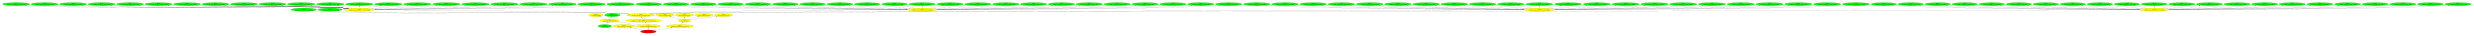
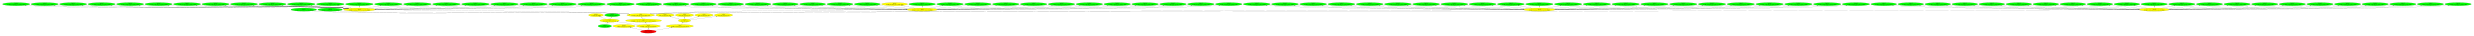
(895, 4) -> (895, 4)
